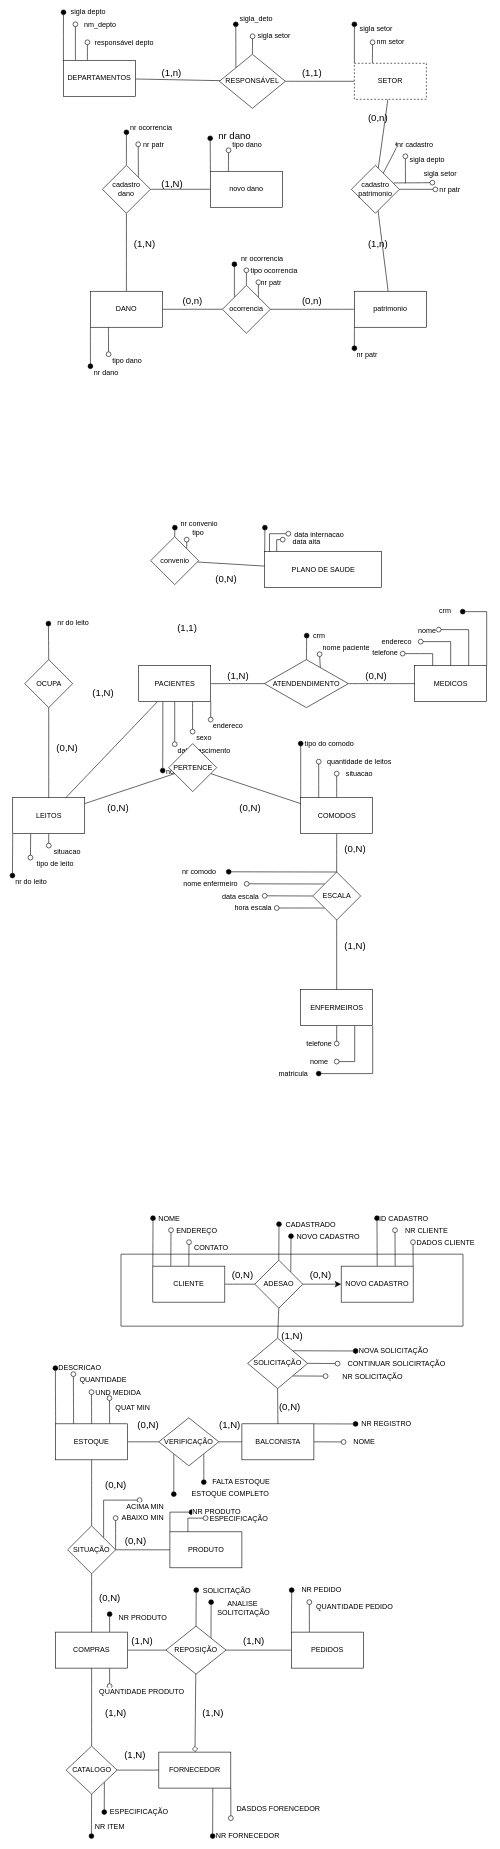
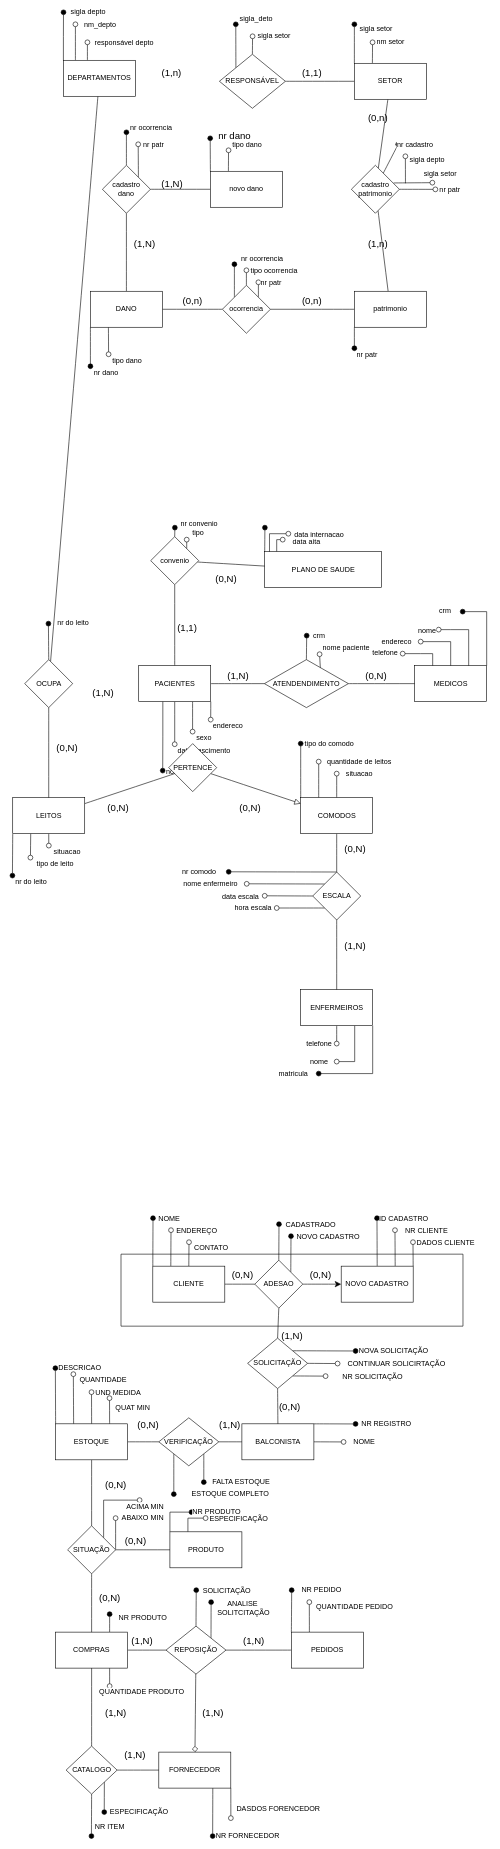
(178, 80) -> (74, 379)
(390, 81) -> (390, 81)
(111, 750) -> (175, 625)
(296, 802) -> (293, 801)
